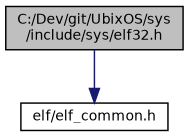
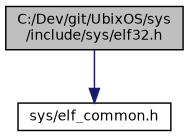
(94, 117) -> (94, 117)
